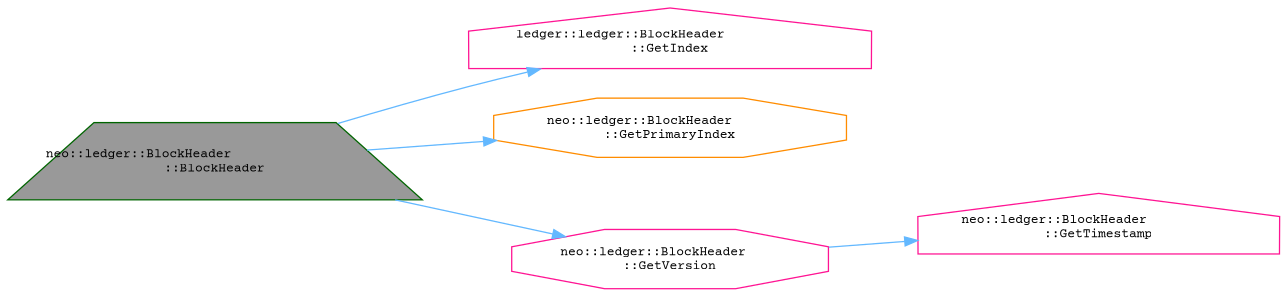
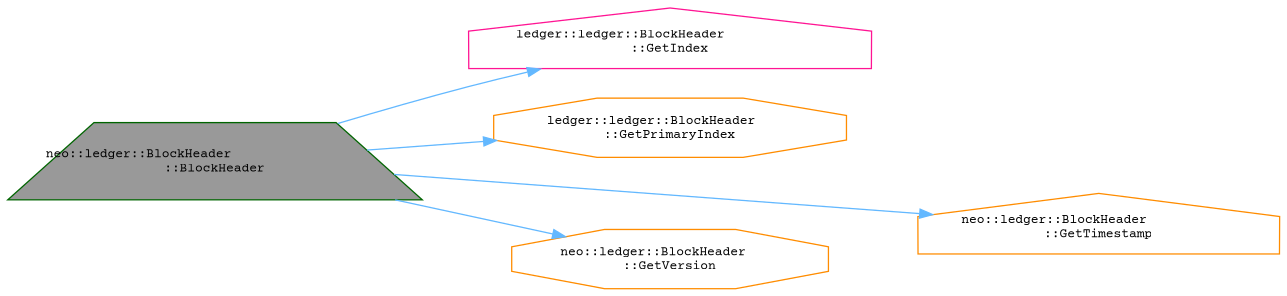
(670, 128) -> (670, 128)
(1099, 227) -> (1099, 227)
(867, 244) -> (657, 194)
(670, 259) -> (670, 259)
